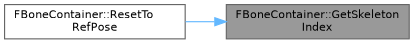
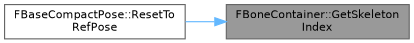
(95, 22) -> (95, 22)
